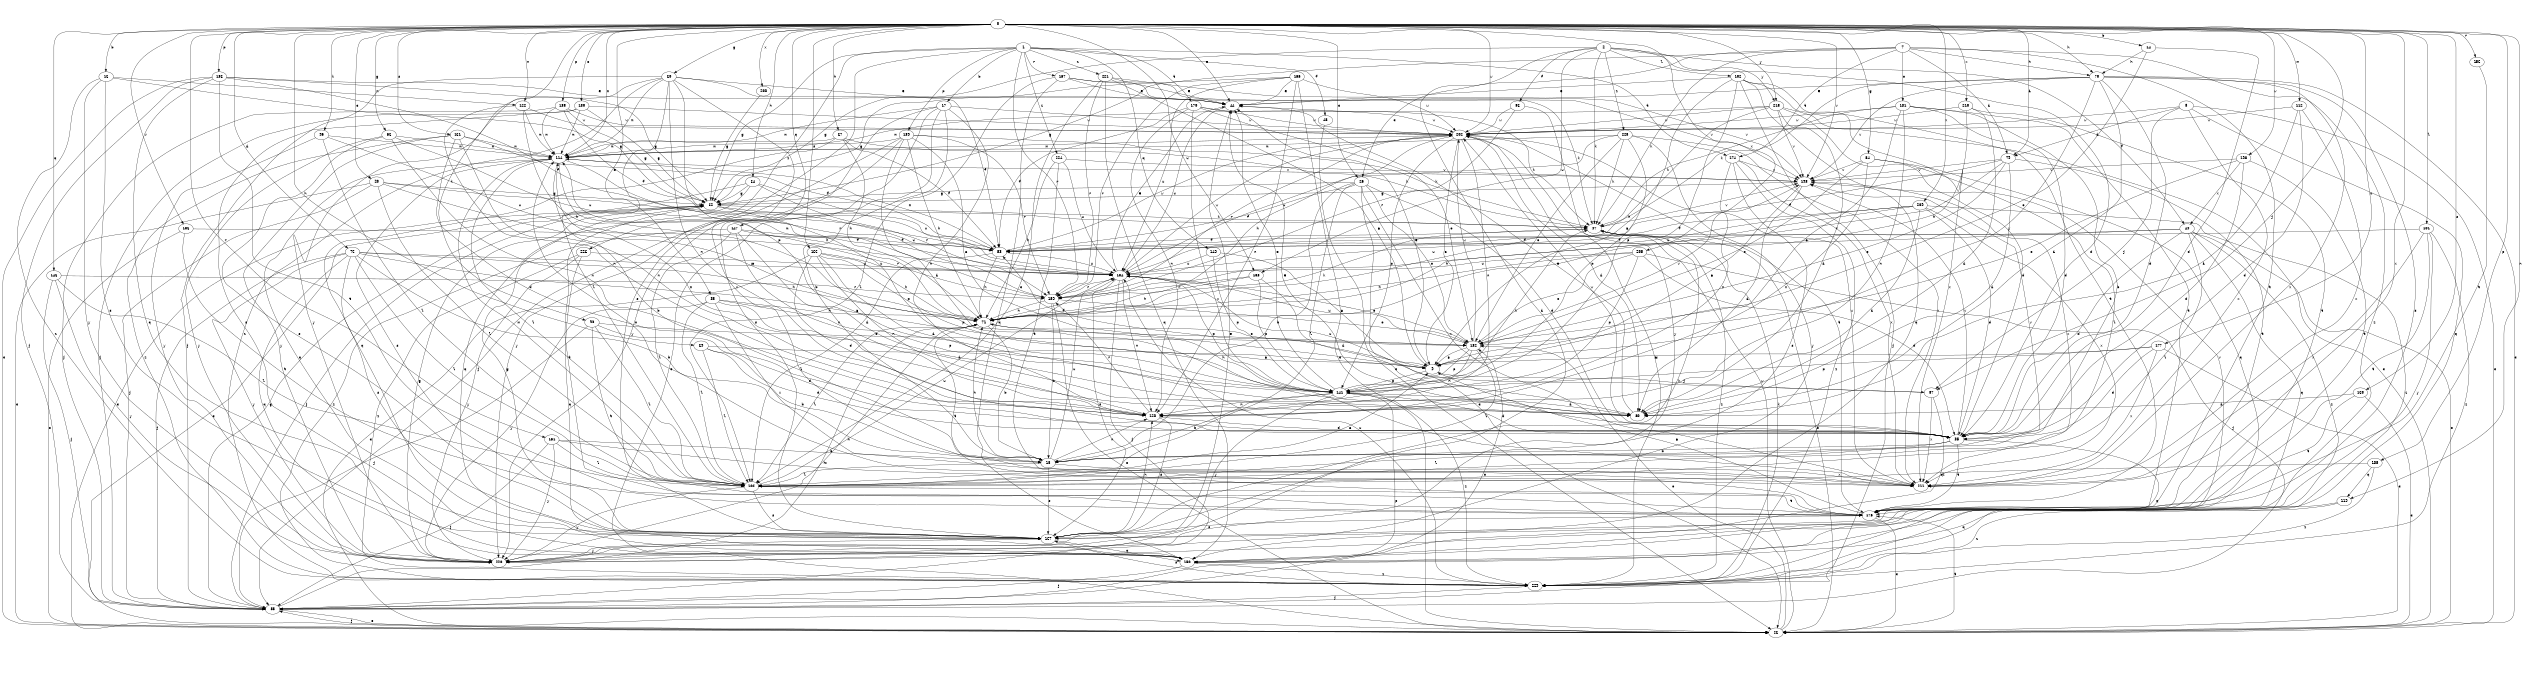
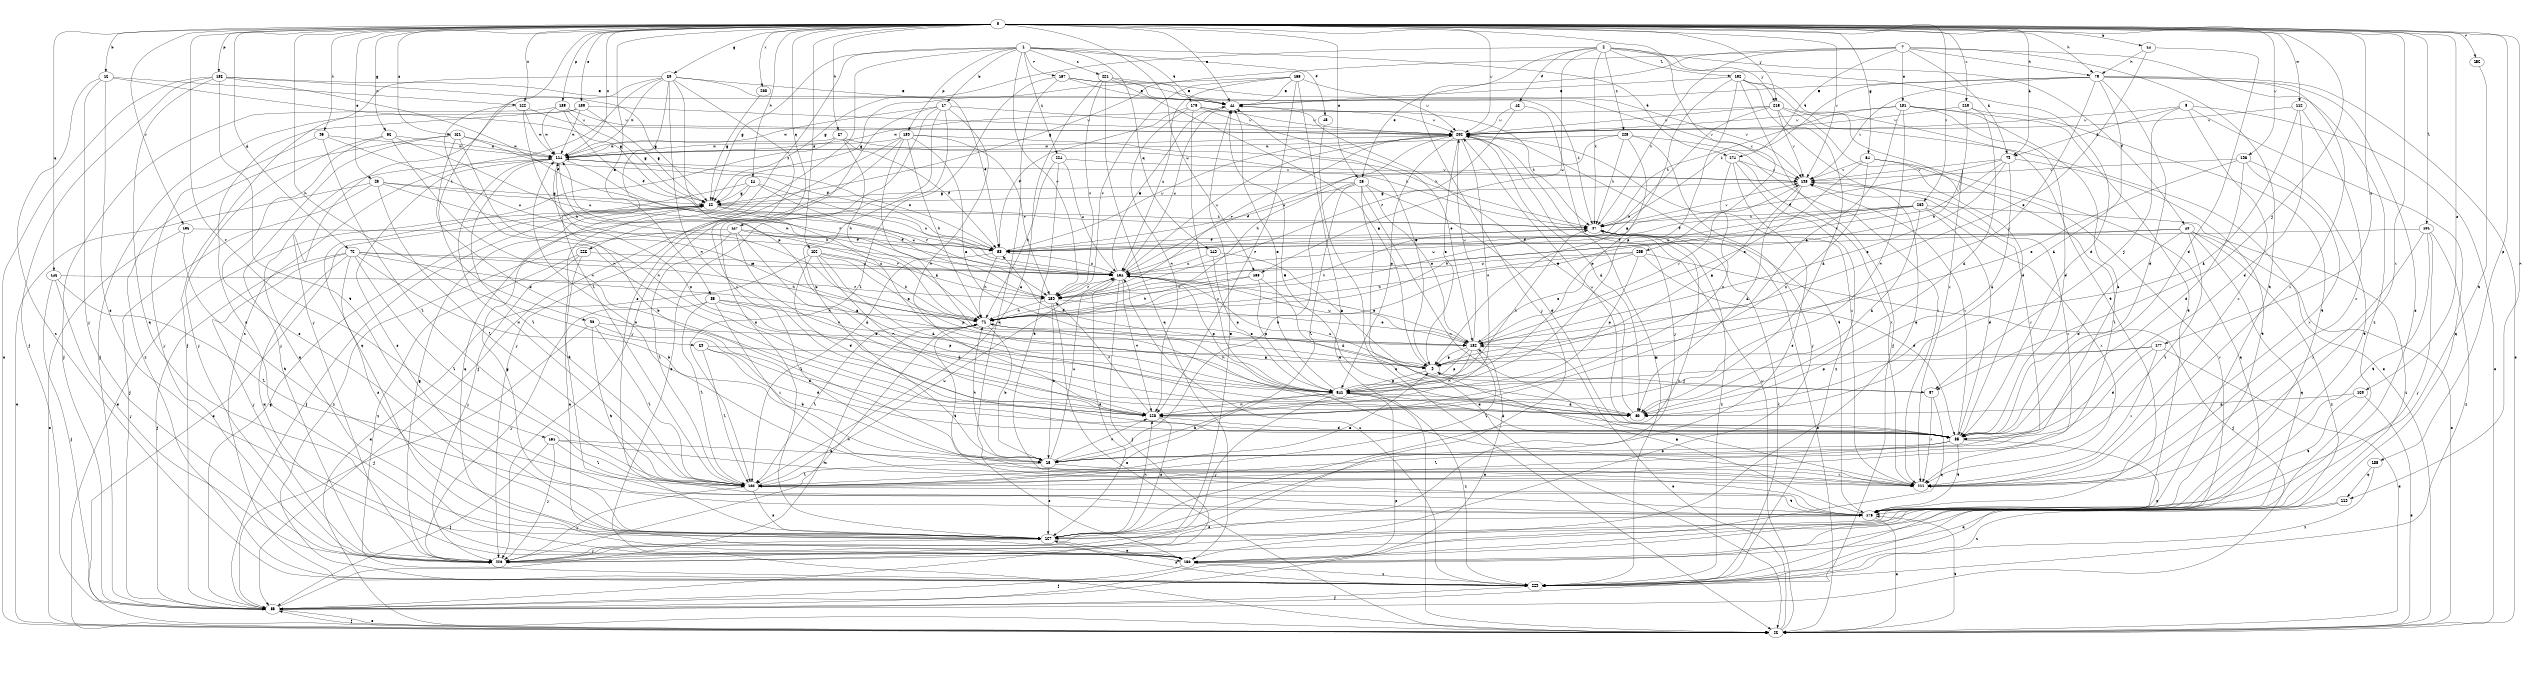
(1518, 106) -> (1518, 106)
(2216, 192) -> (2233, 379)
(1555, 213) -> none
none -> (1758, 215)
(1542, 311) -> (1542, 311)
(1340, 393) -> (1340, 393)
(1404, 481) -> none
